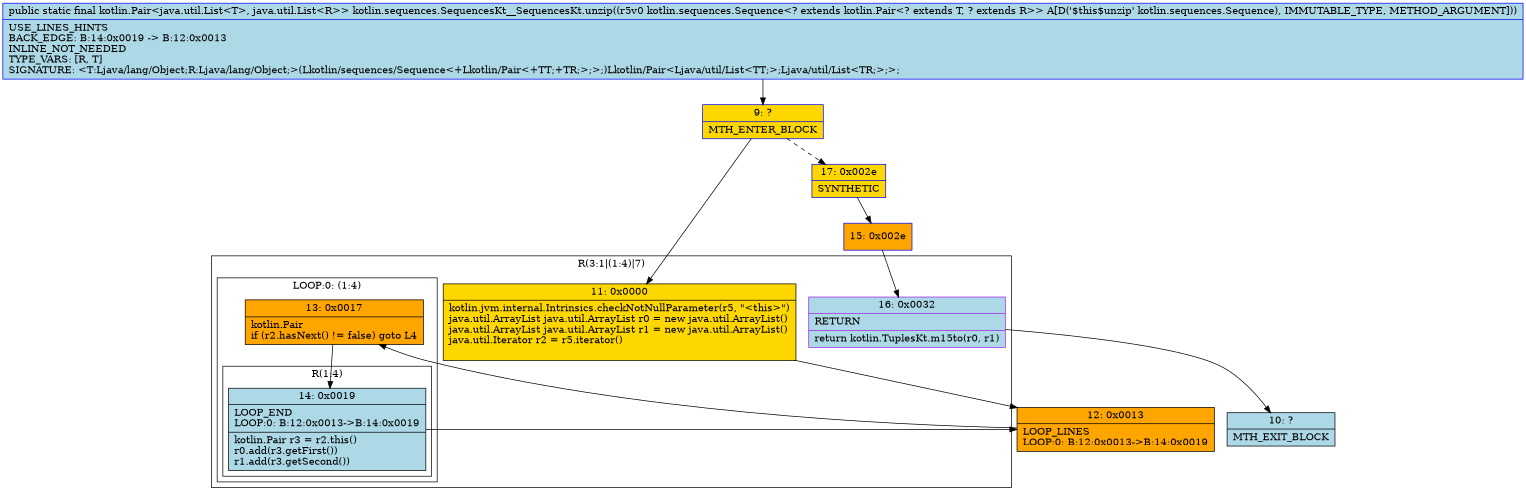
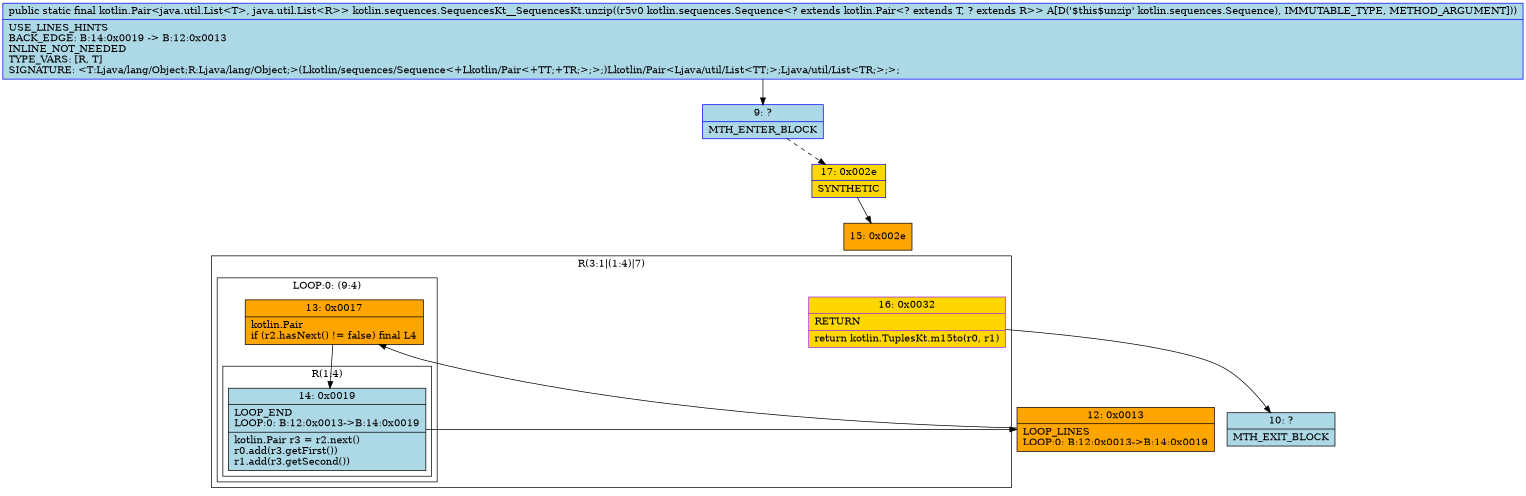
(763, 122) -> (763, 122)
(878, 237) -> (878, 237)
(889, 270) -> none
(327, 286) -> (327, 286)
(620, 322) -> none
(907, 322) -> (907, 322)
(334, 336) -> (334, 336)
(296, 440) -> (297, 440)
